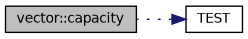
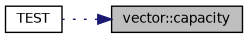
(154, 19) -> (80, 19)
